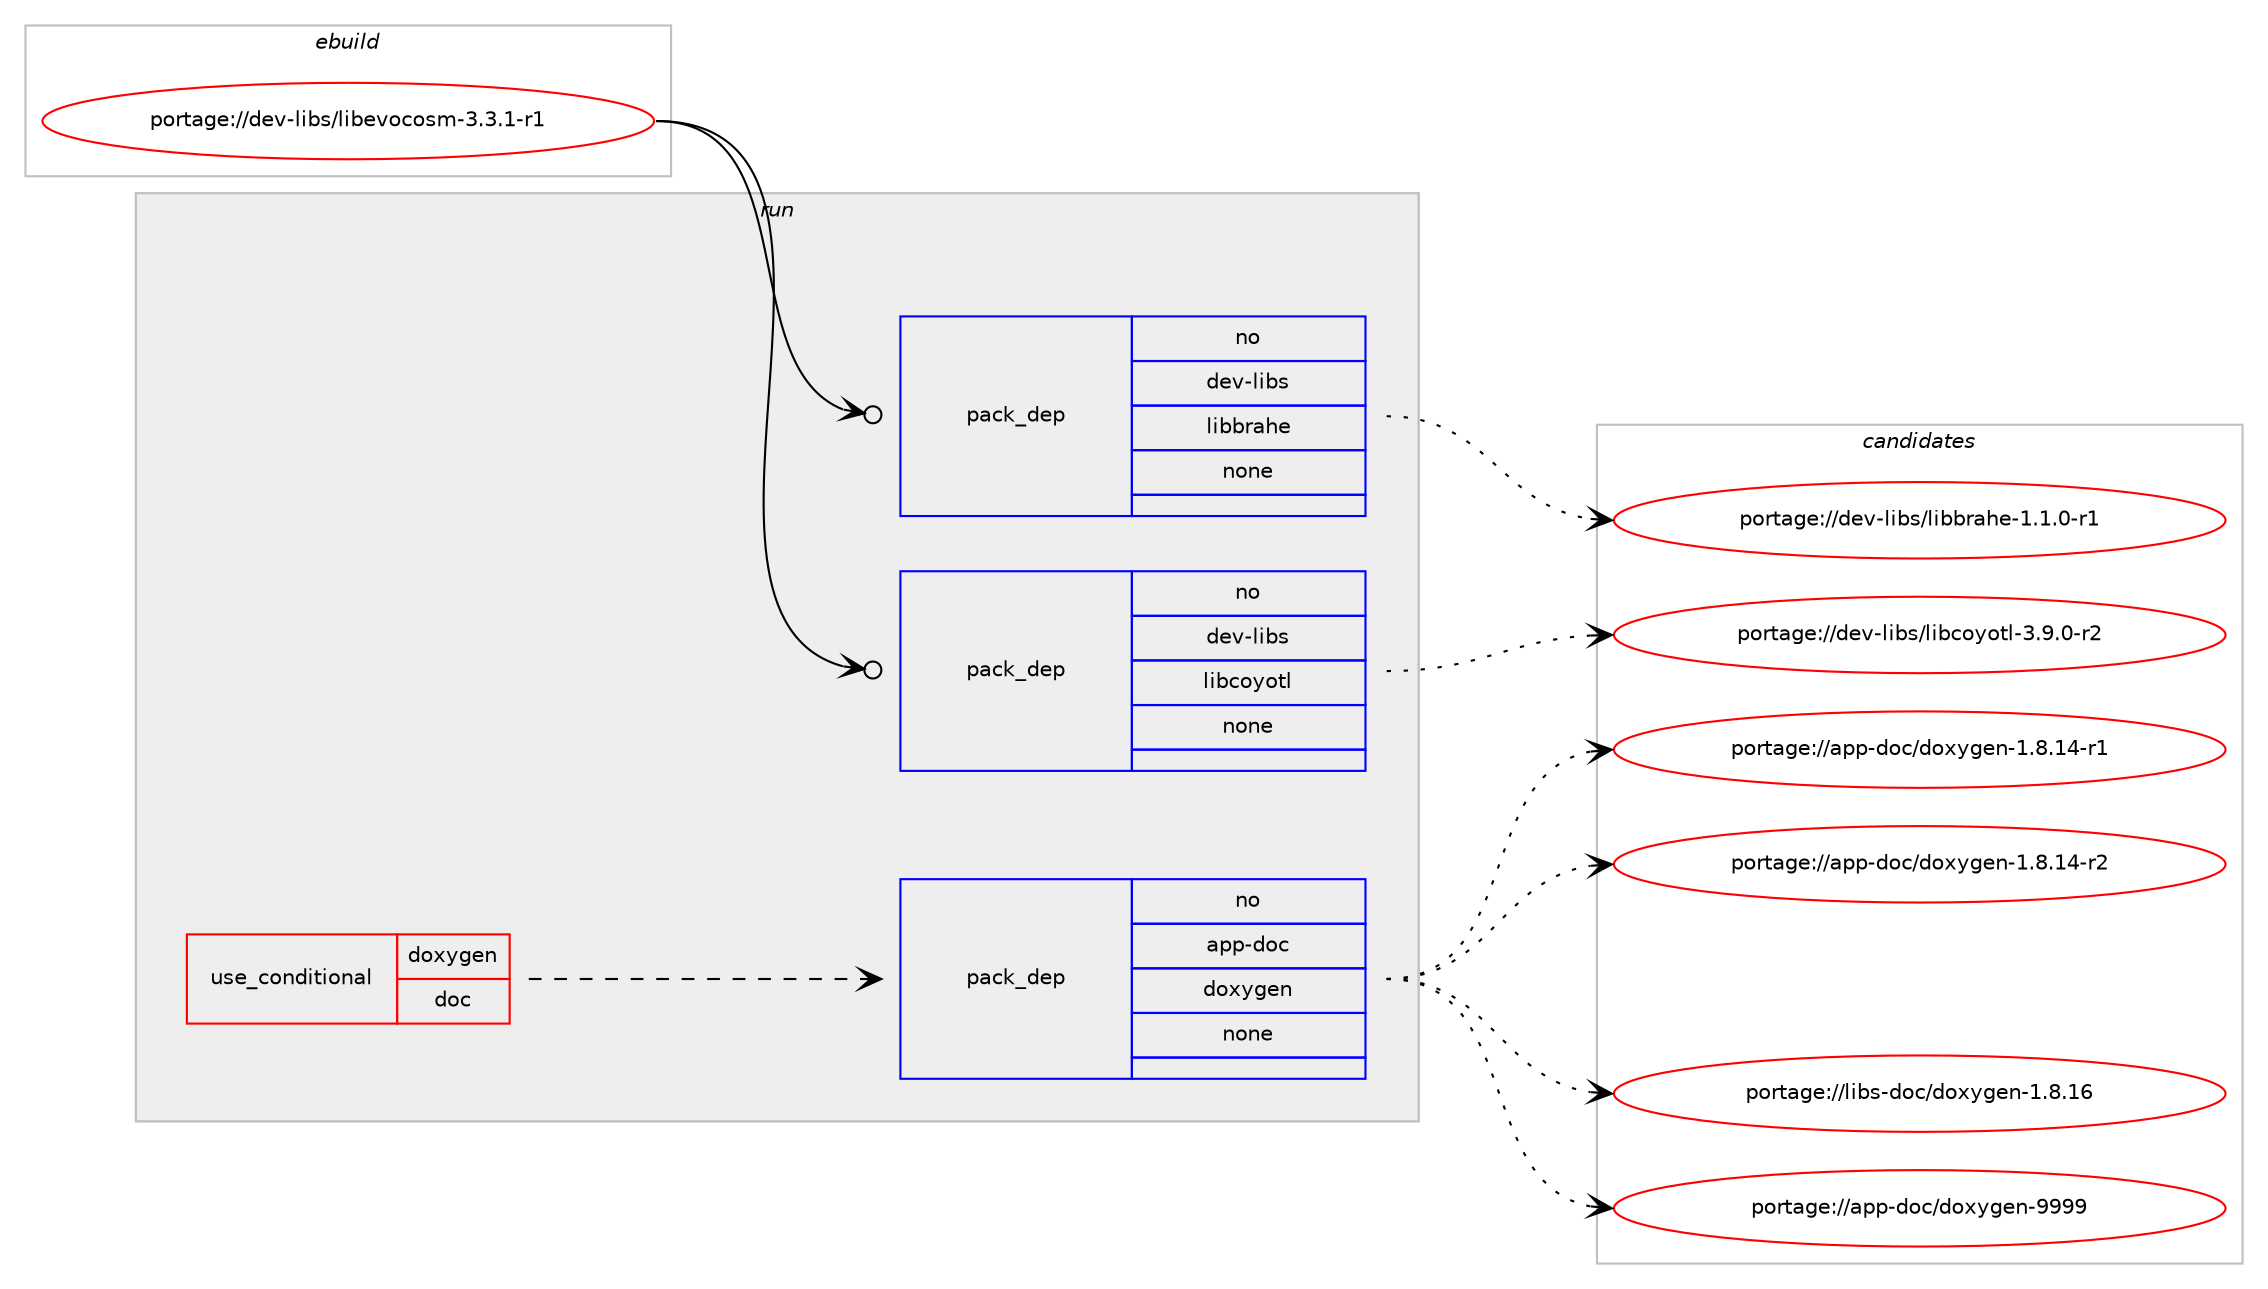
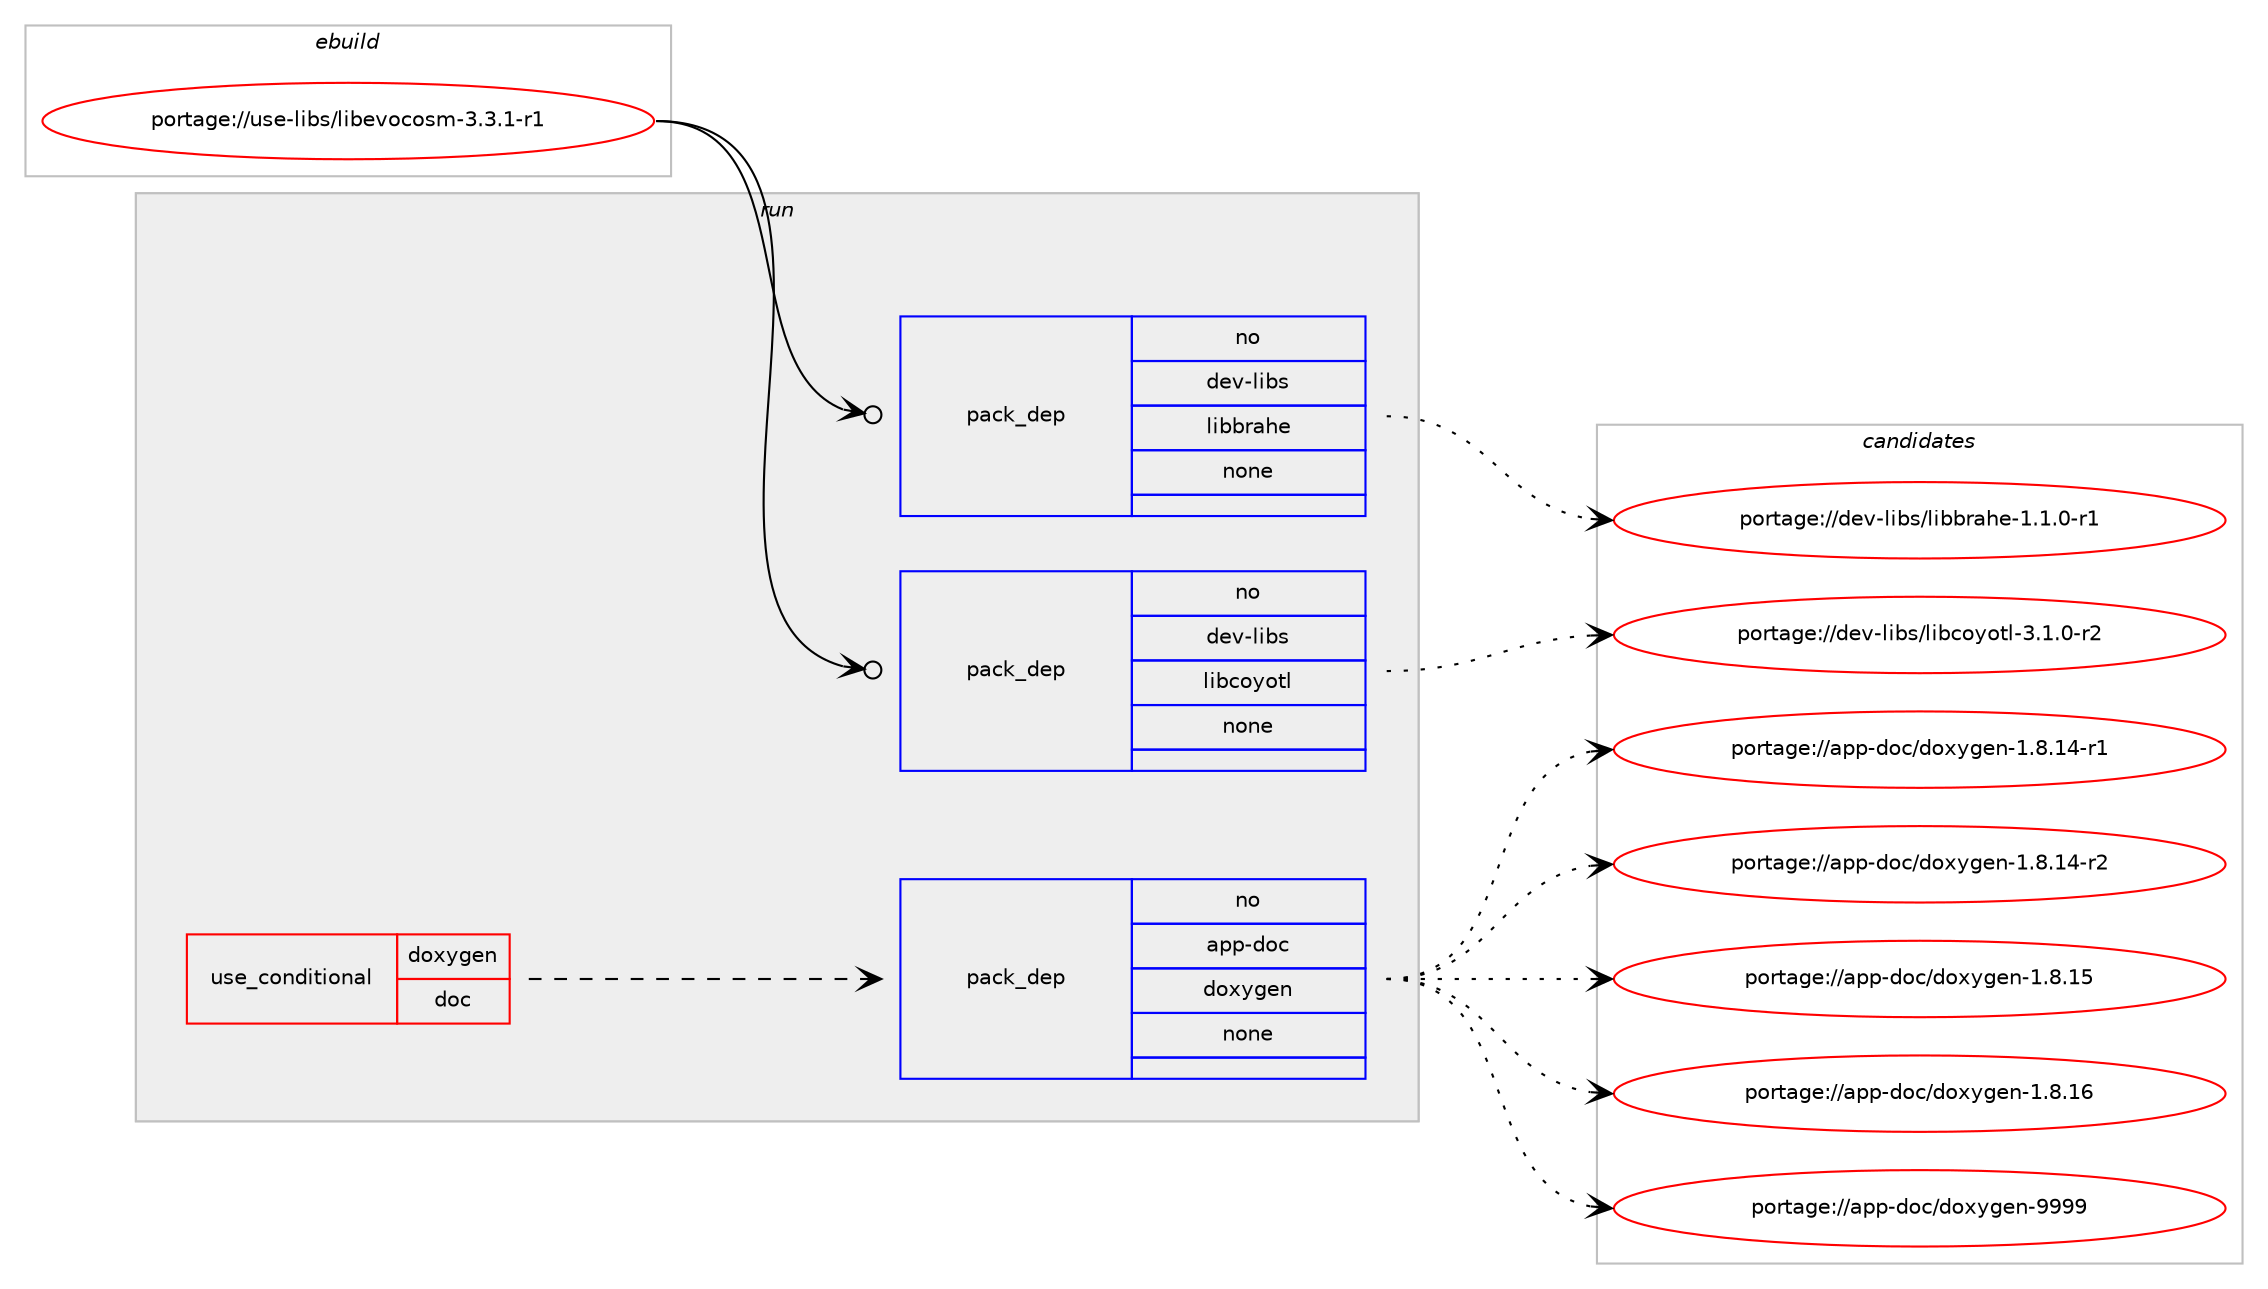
(348, 121) -> (348, 121)
(1920, 635) -> (1920, 635)
none -> (1920, 979)
(1920, 1094) -> (1920, 1094)
